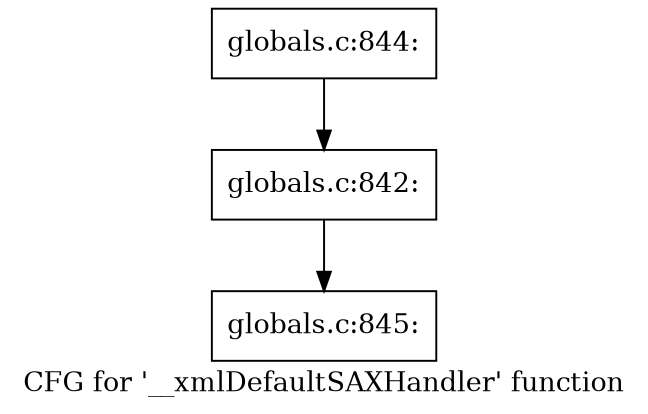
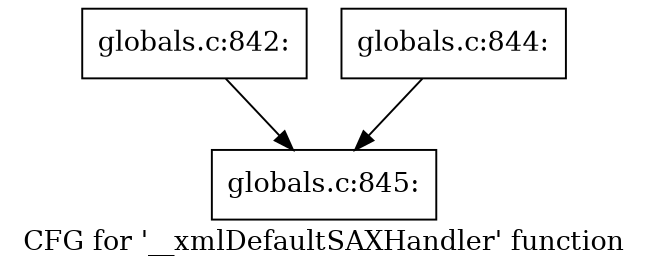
(324, 105) -> (396, 107)
